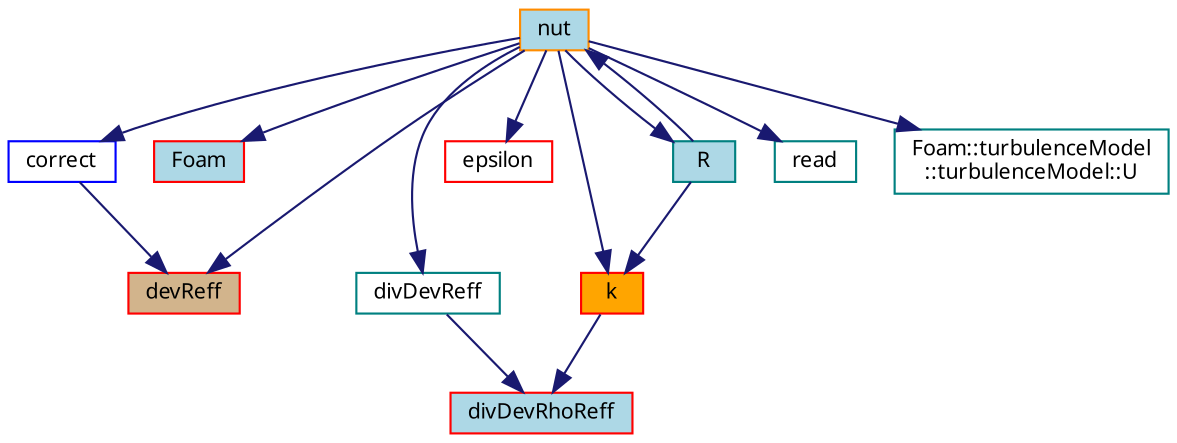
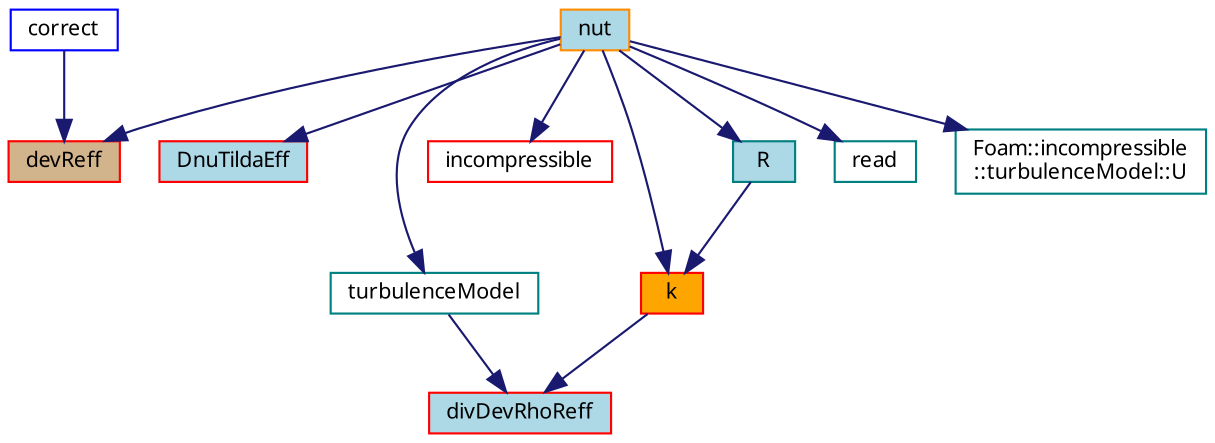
(320, 78) -> none
(650, 101) -> none
(199, 162) -> (233, 162)
(499, 162) -> (520, 162)
(1032, 162) -> (1081, 162)
(428, 293) -> (434, 293)
